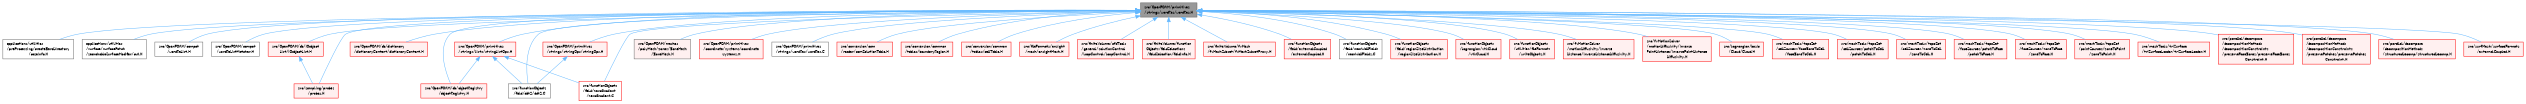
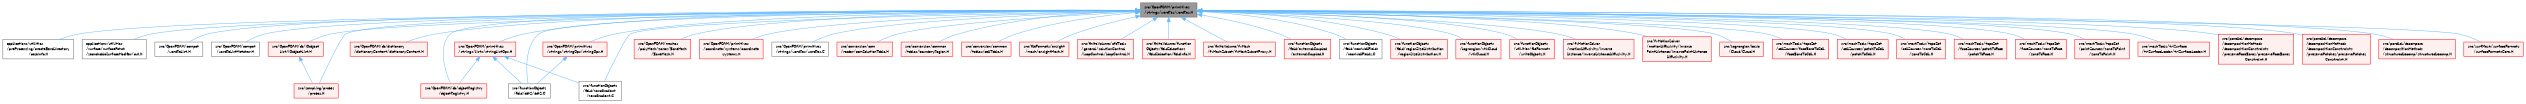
(662, 49) -> (662, 49)
(2494, 49) -> (2494, 49)
(600, 91) -> (600, 91)
